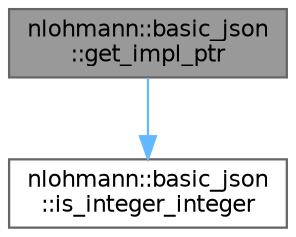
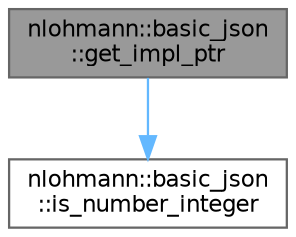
(148, 193) -> (148, 193)
